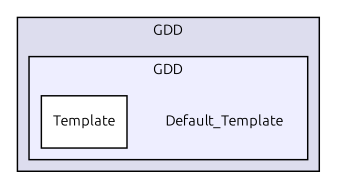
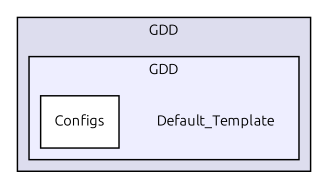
(84, 122) -> (80, 122)
